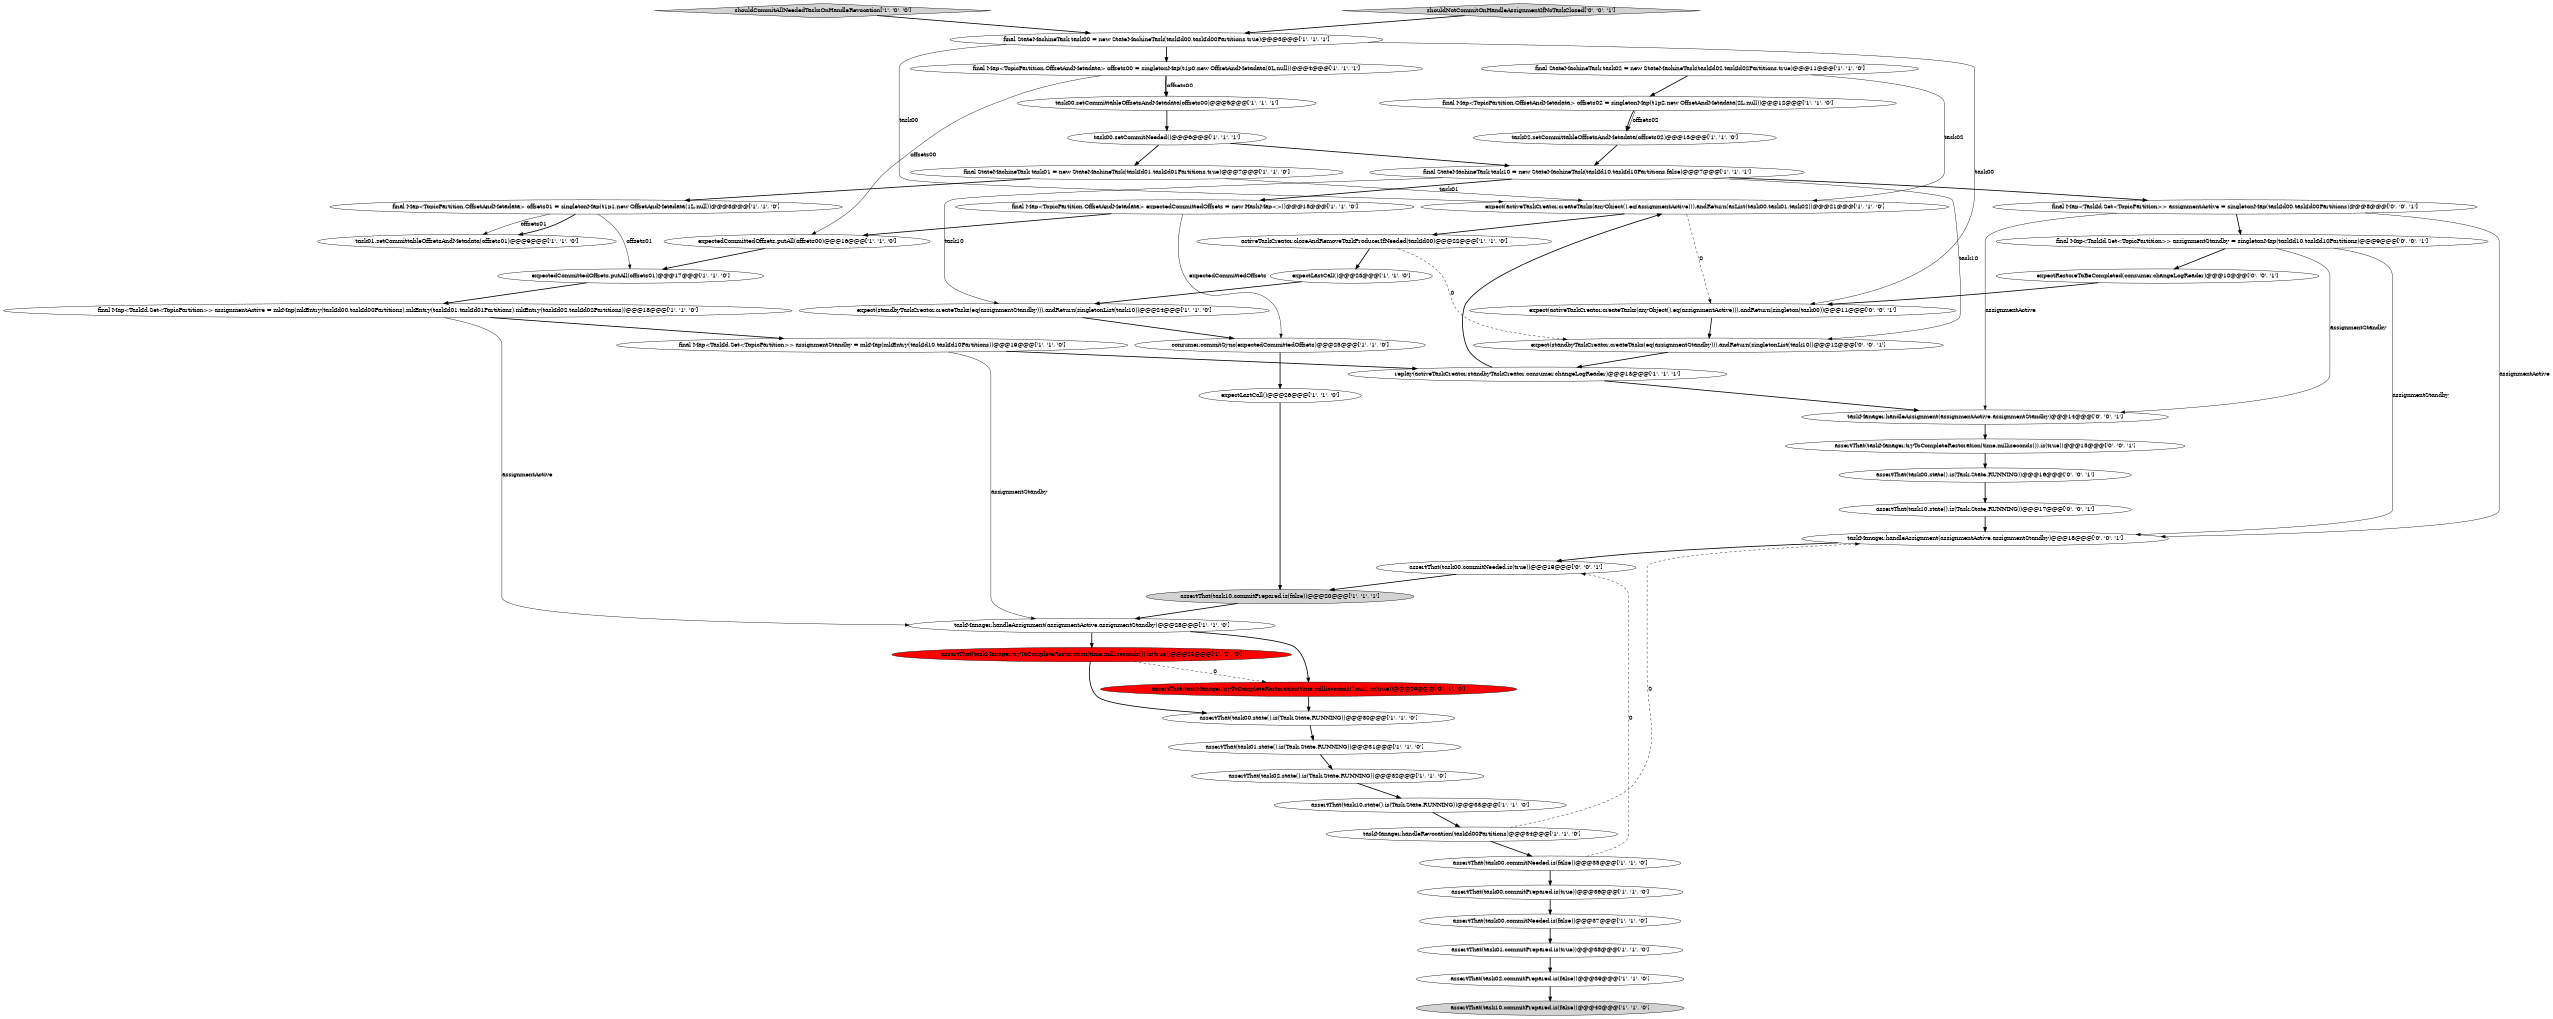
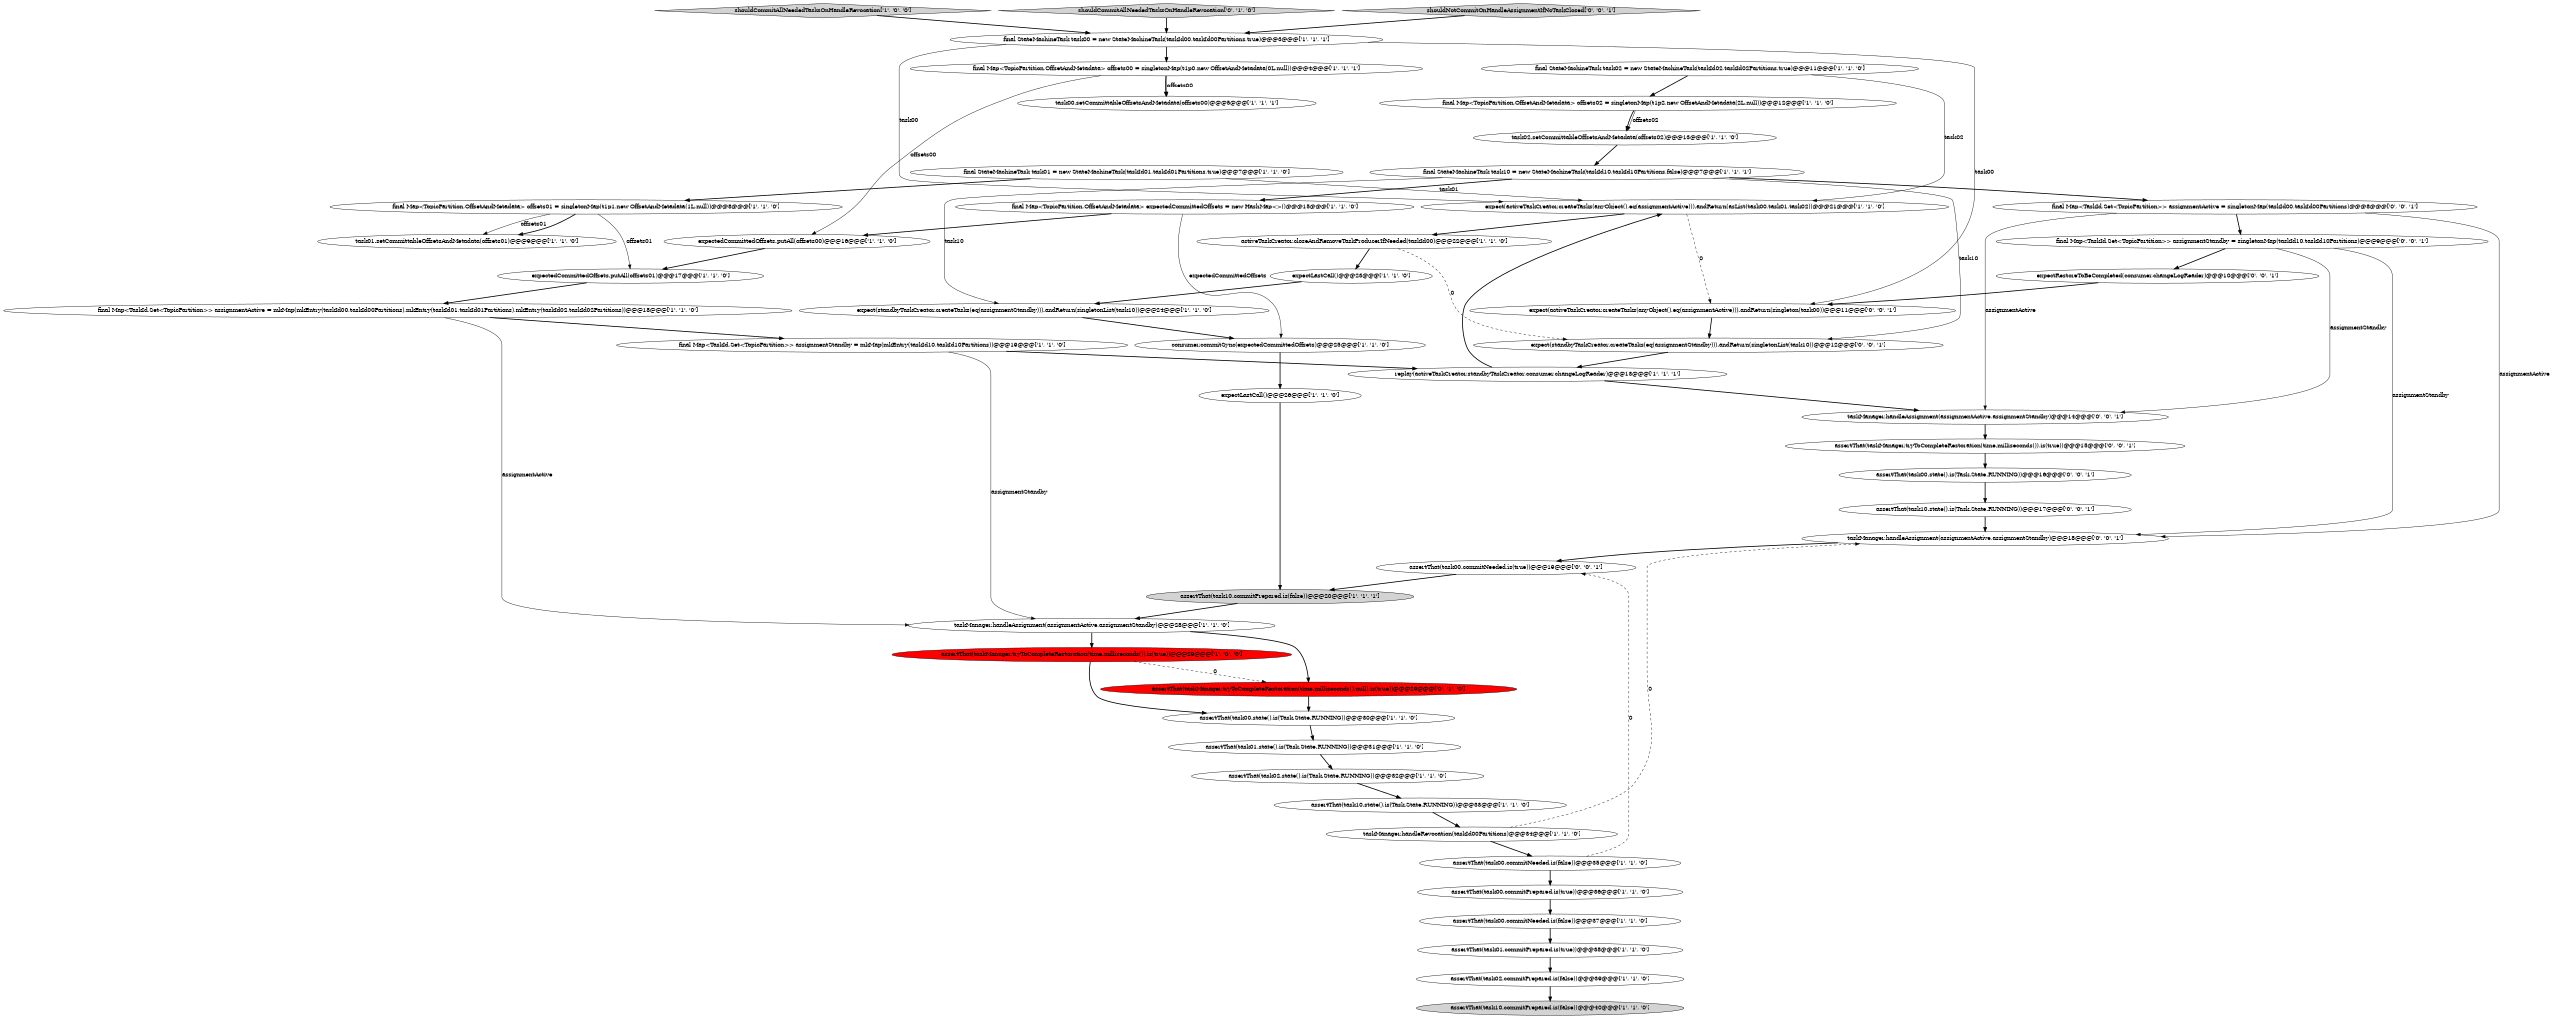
none -> (1166, 11)
(1167, 138) -> none
